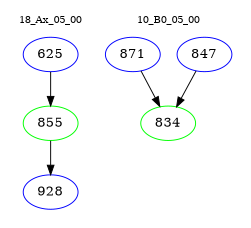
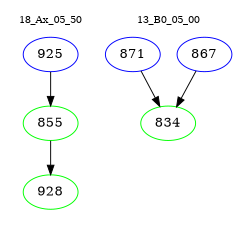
(51, 21) -> (51, 21)
(169, 21) -> (169, 21)
(51, 54) -> (51, 54)
(204, 54) -> (204, 54)
(51, 192) -> (51, 192)
